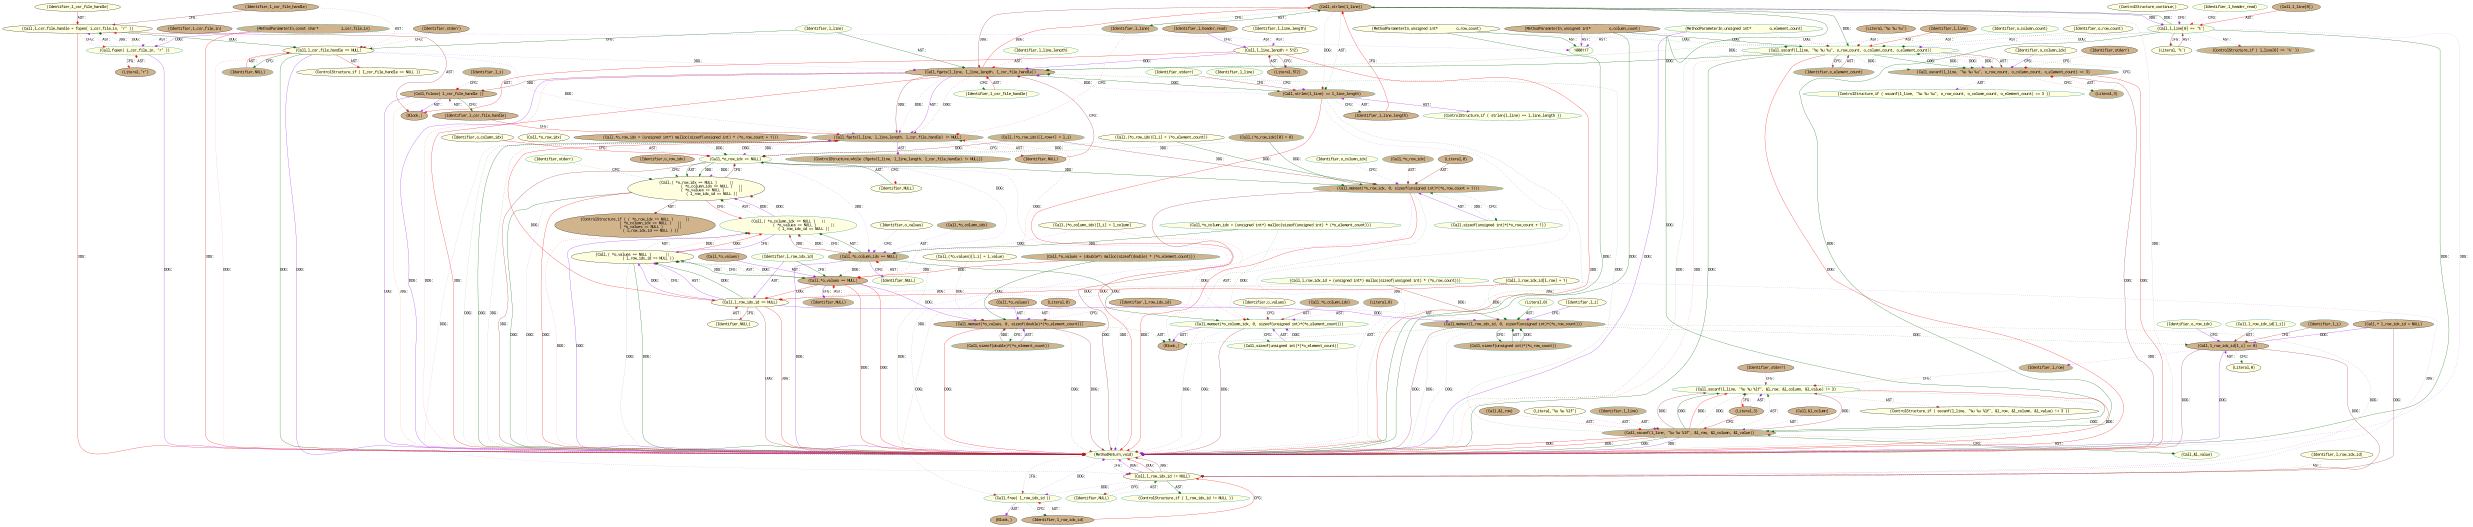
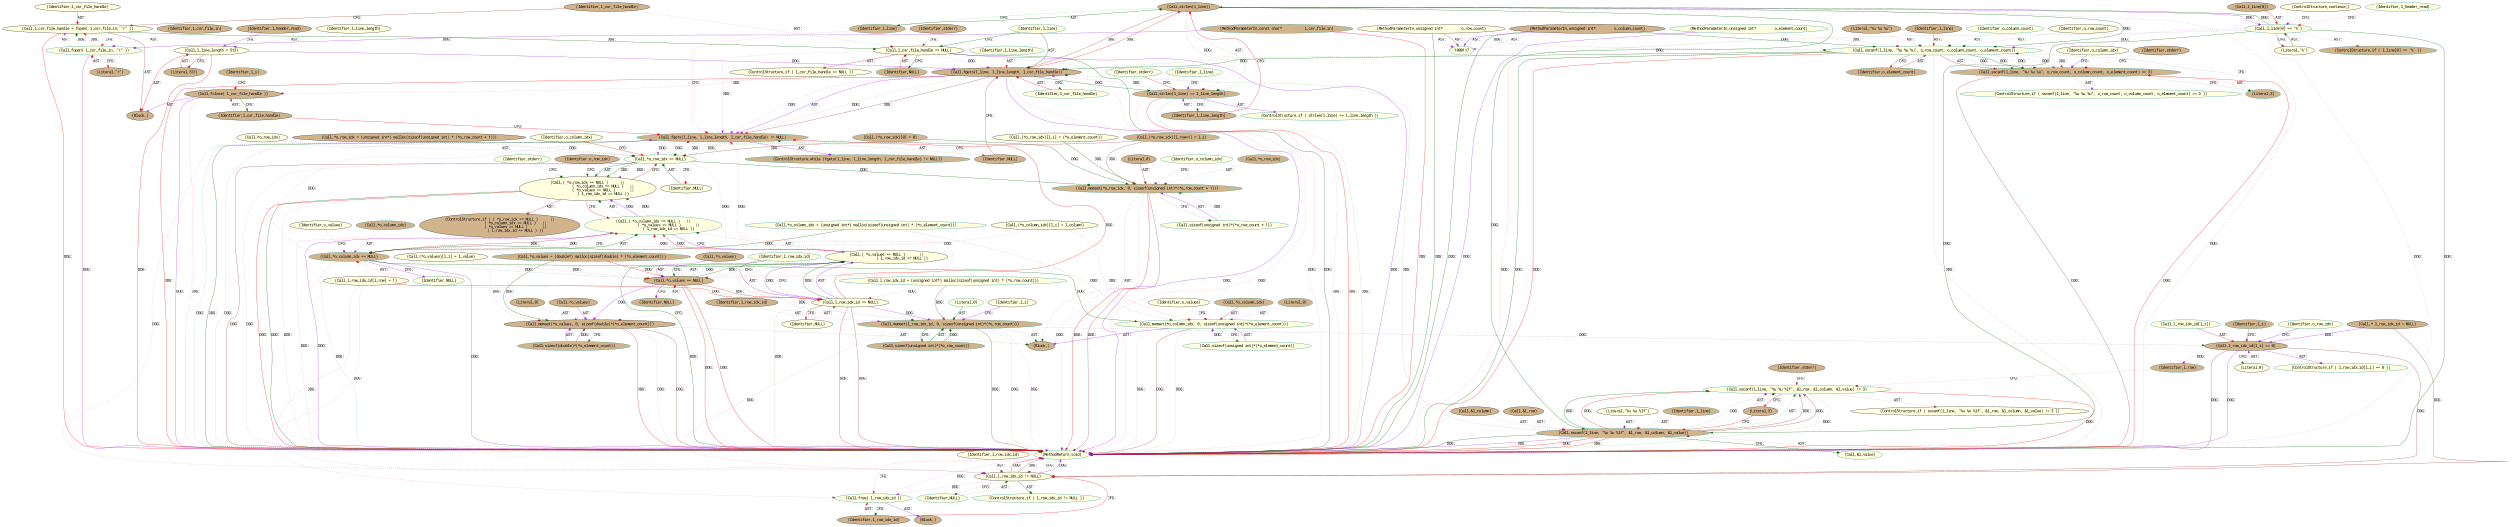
(1526, 35) -> (1450, 38)
(2182, 42) -> (2290, 40)
(694, 75) -> (620, 89)
none -> (2341, 368)
